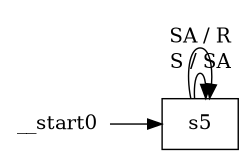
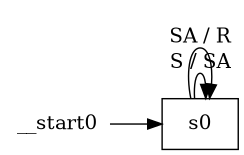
(200, 124) -> (200, 124)
